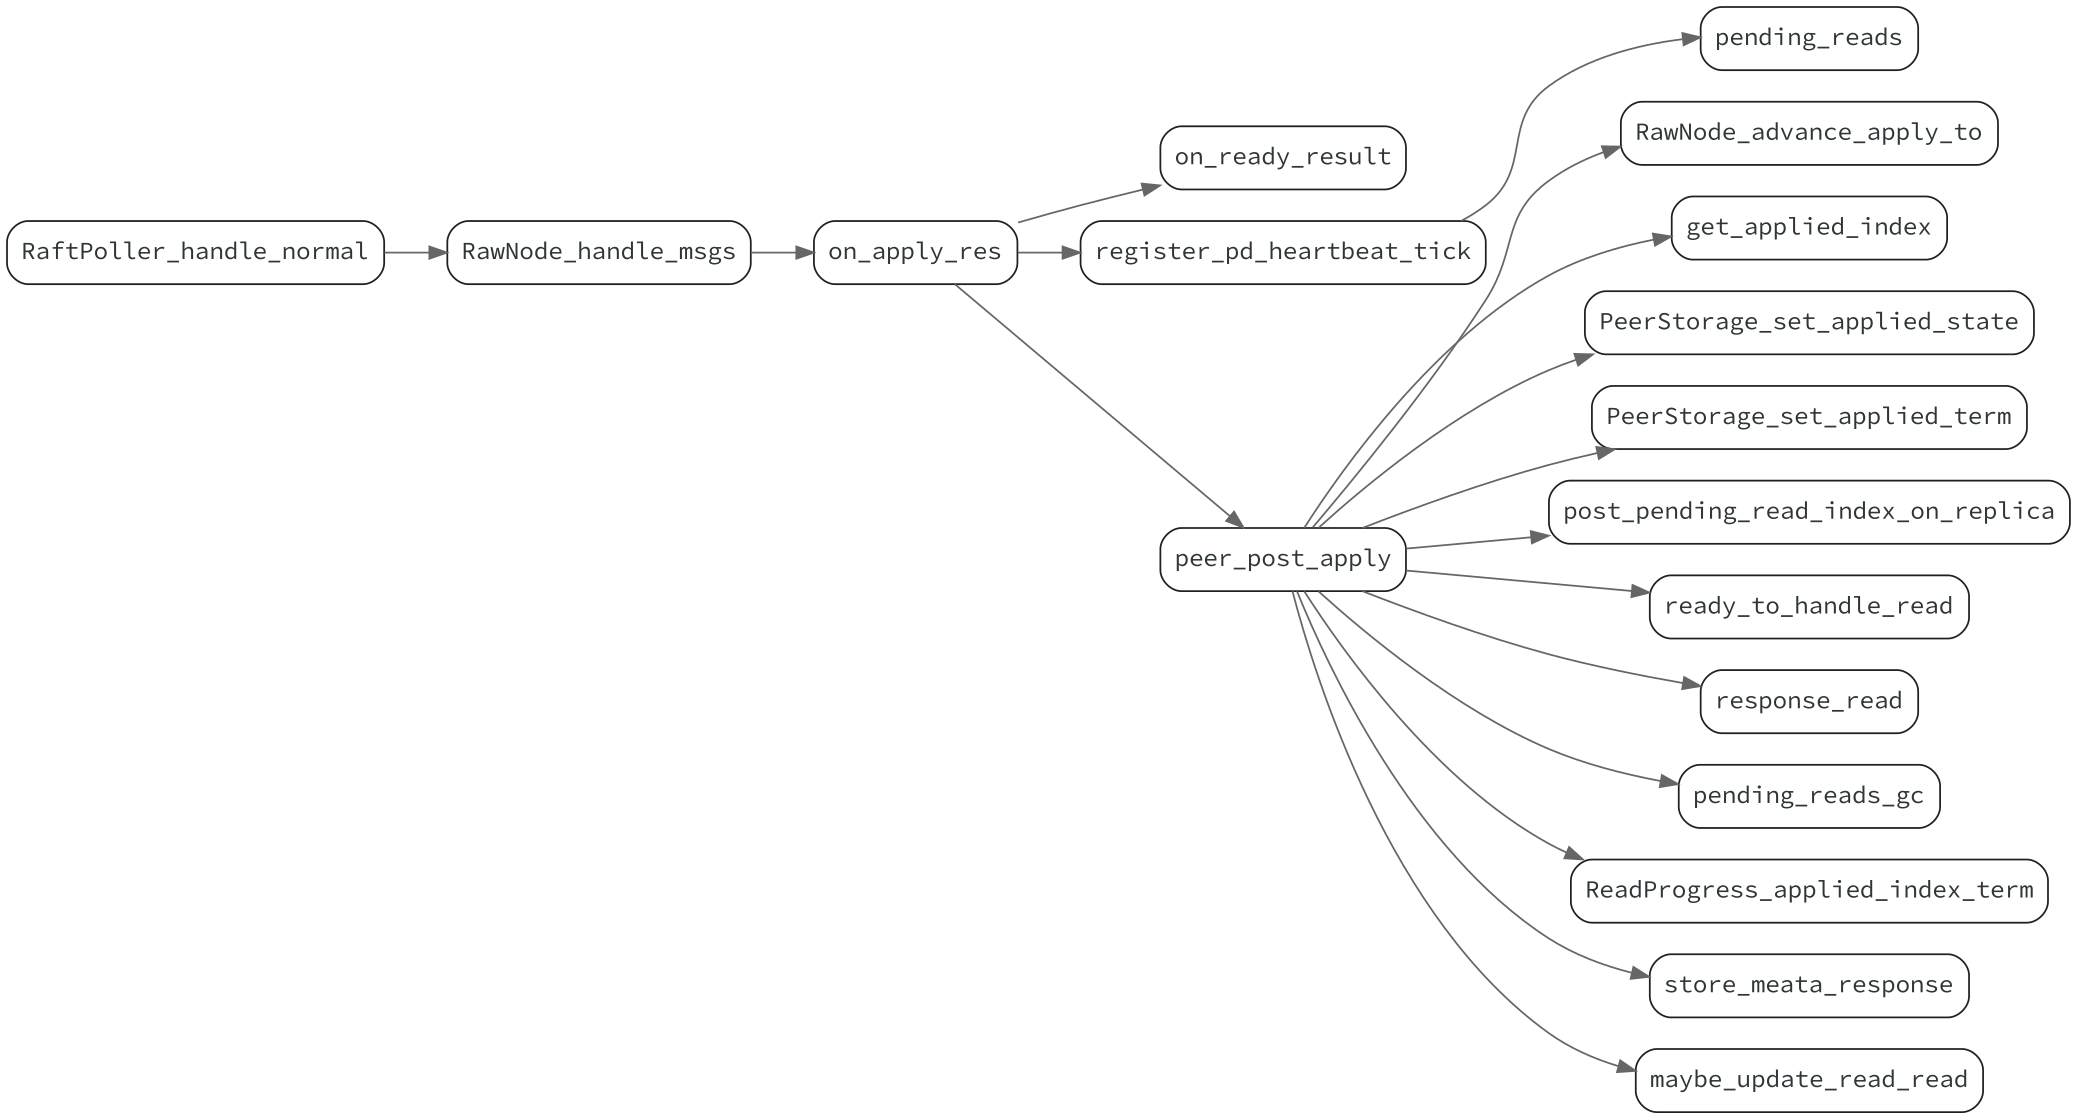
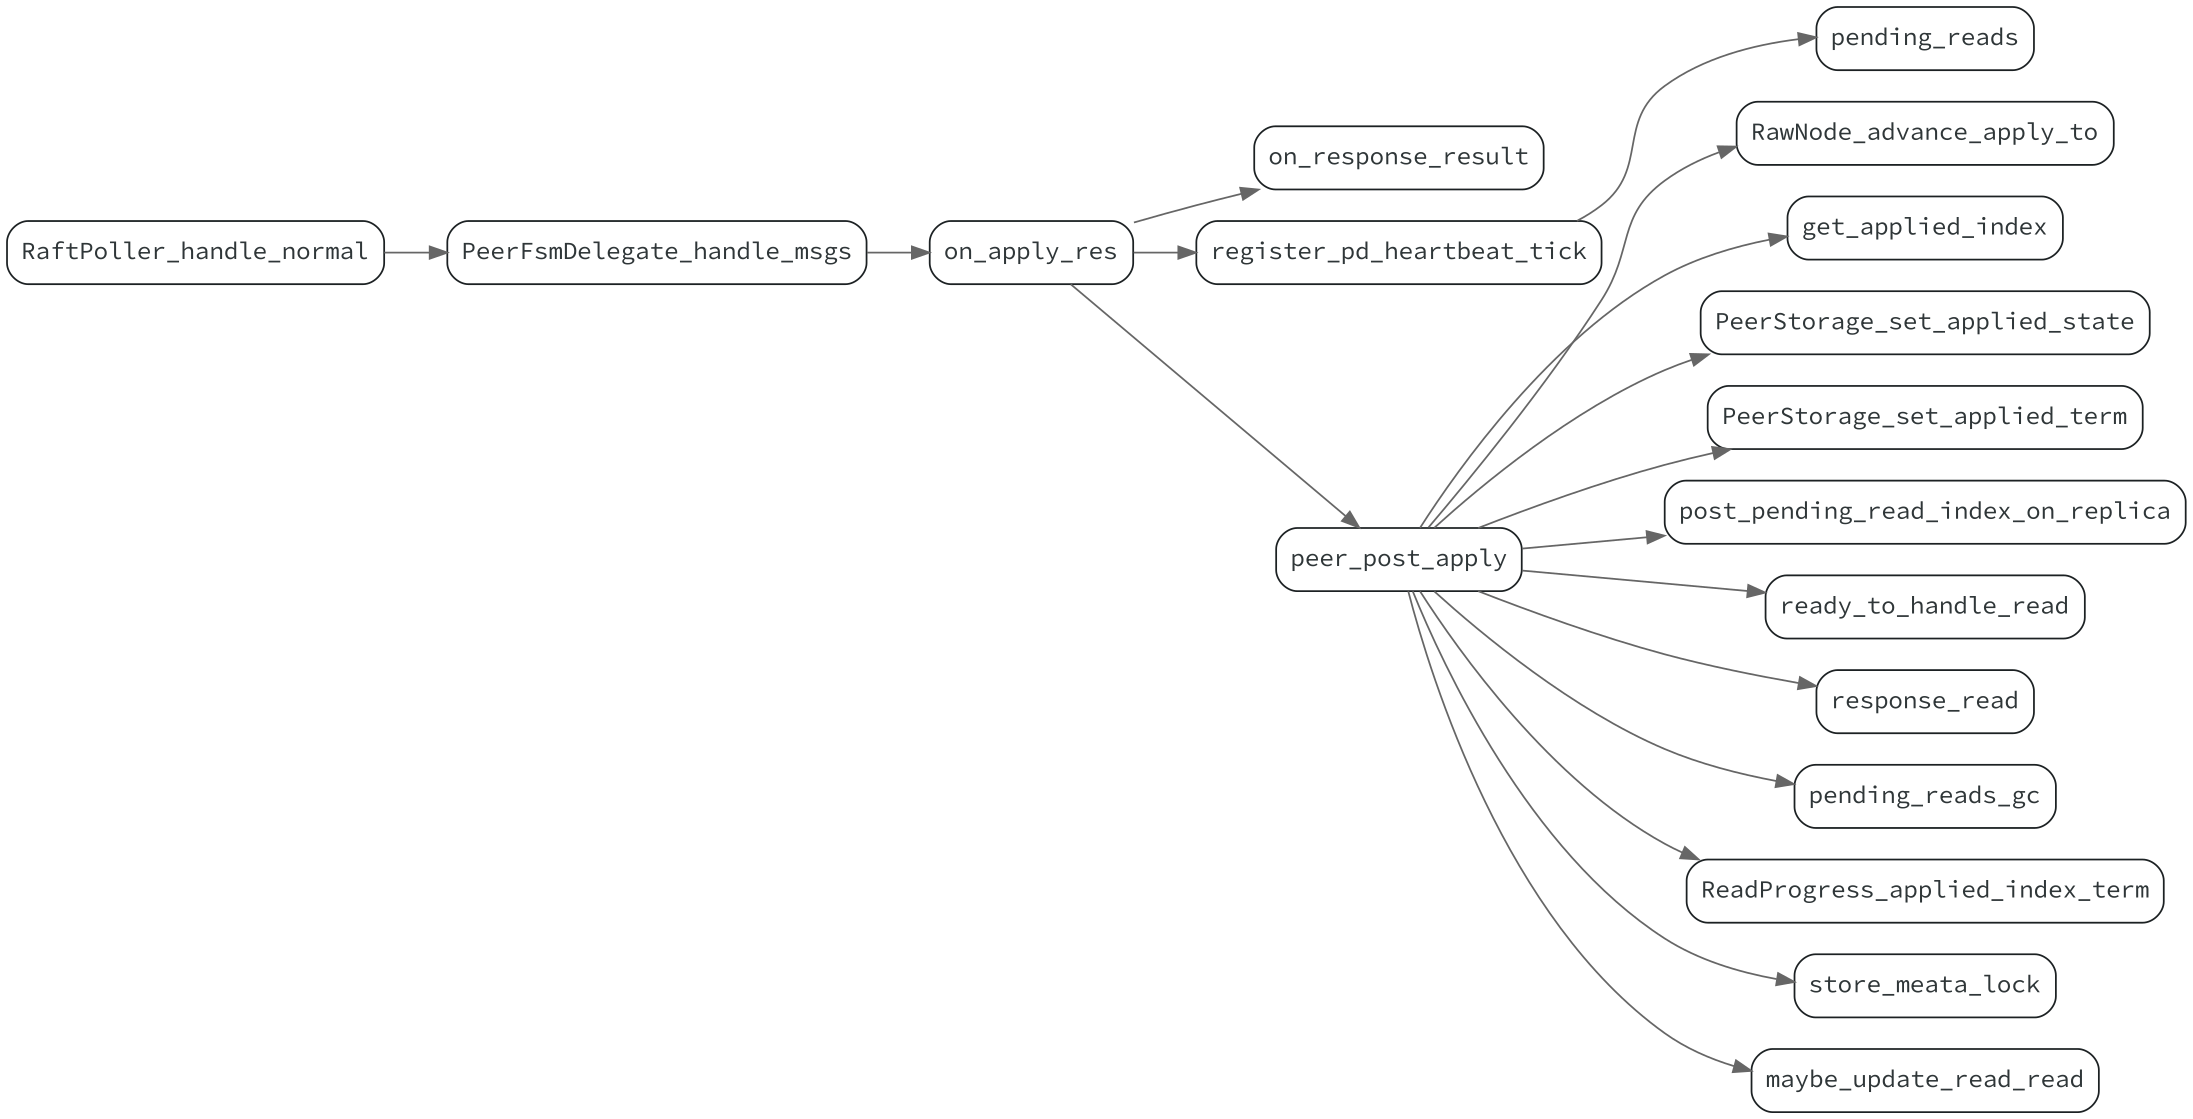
(1283, 158) -> (1399, 158)
(599, 253) -> (657, 253)
(1809, 986) -> (1925, 986)
